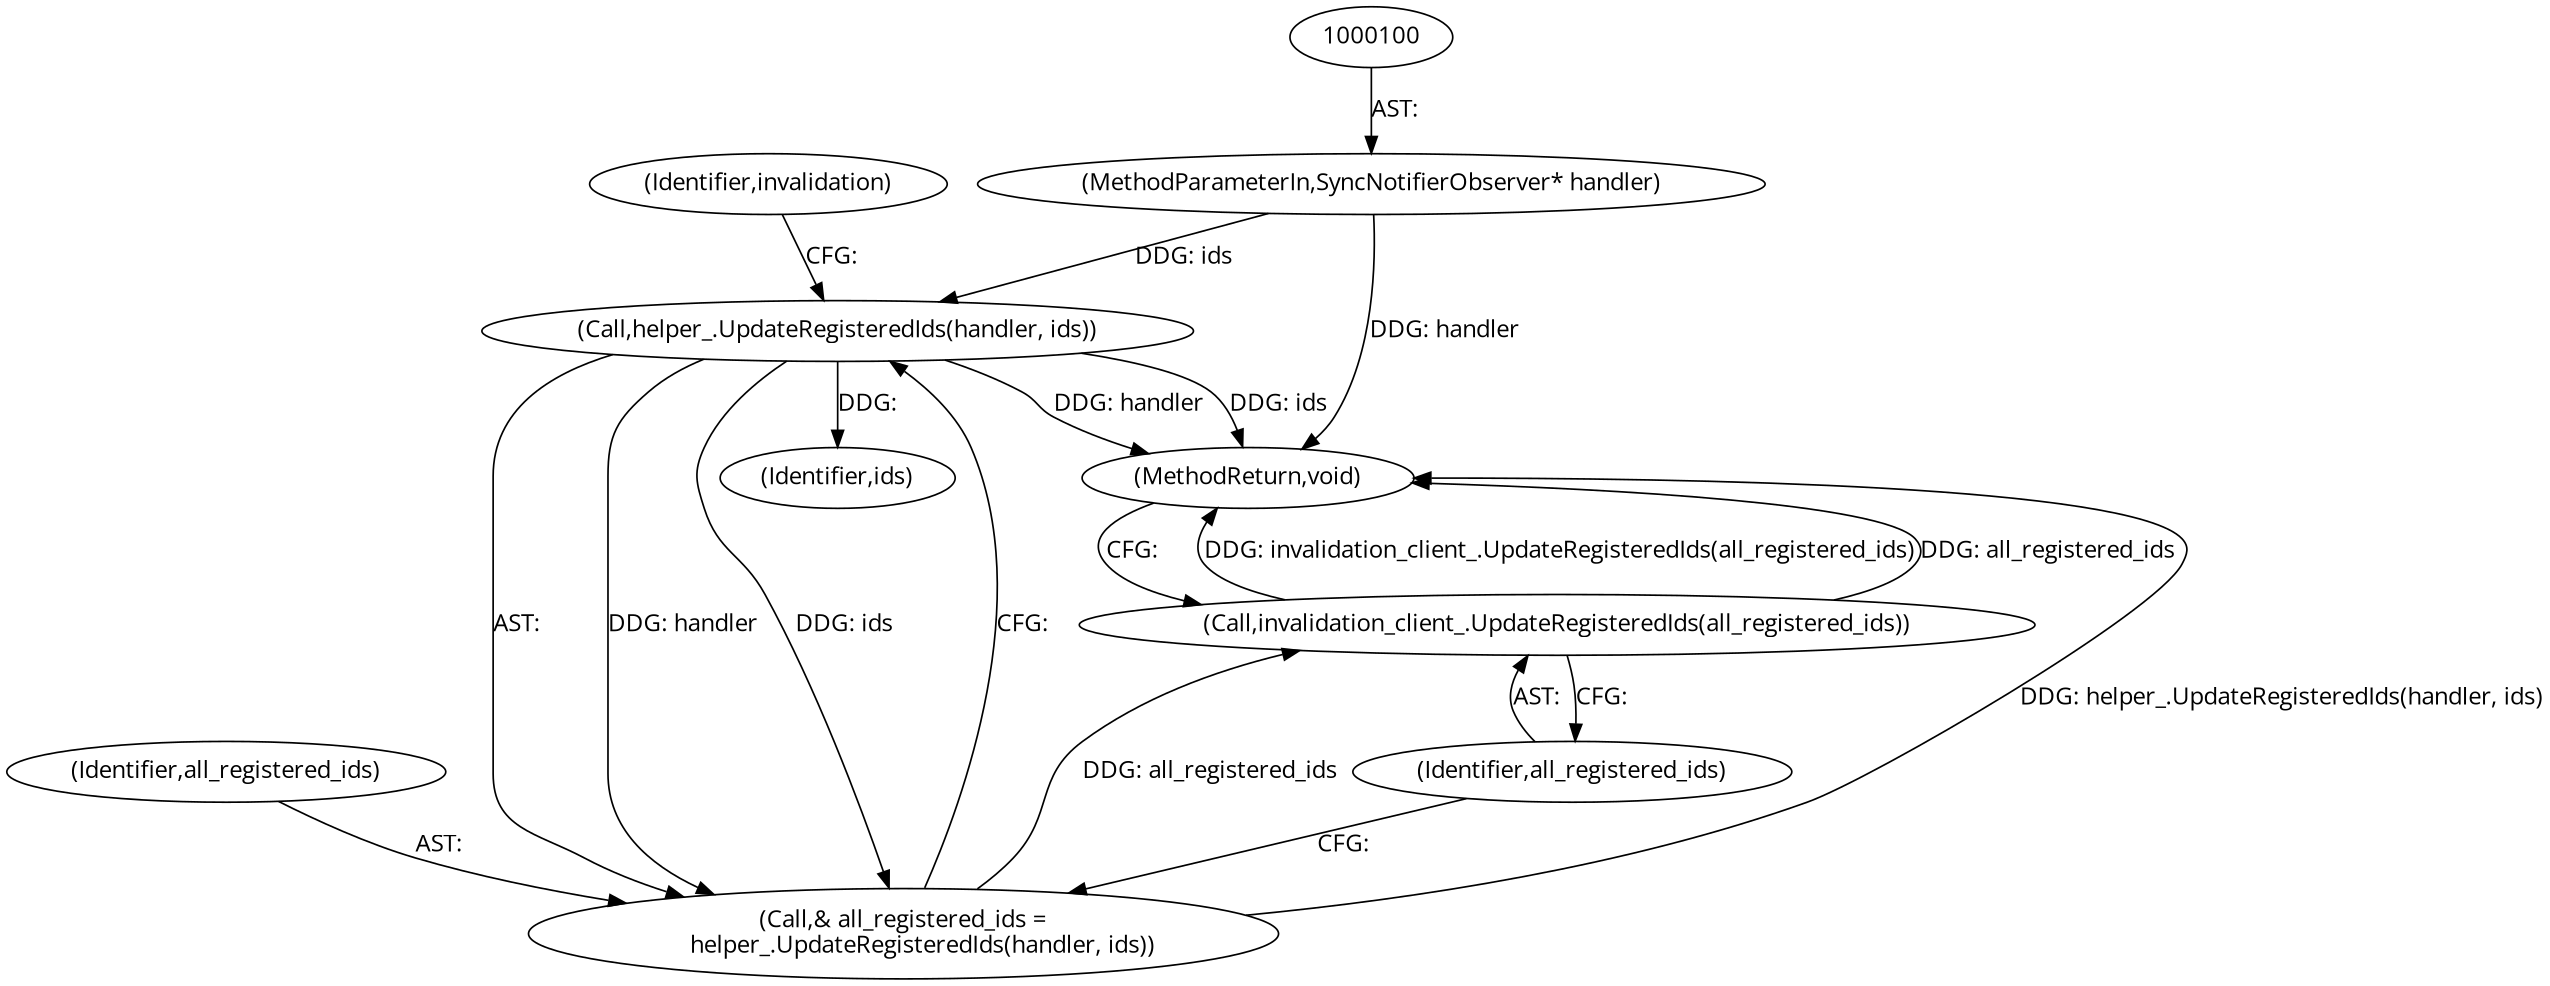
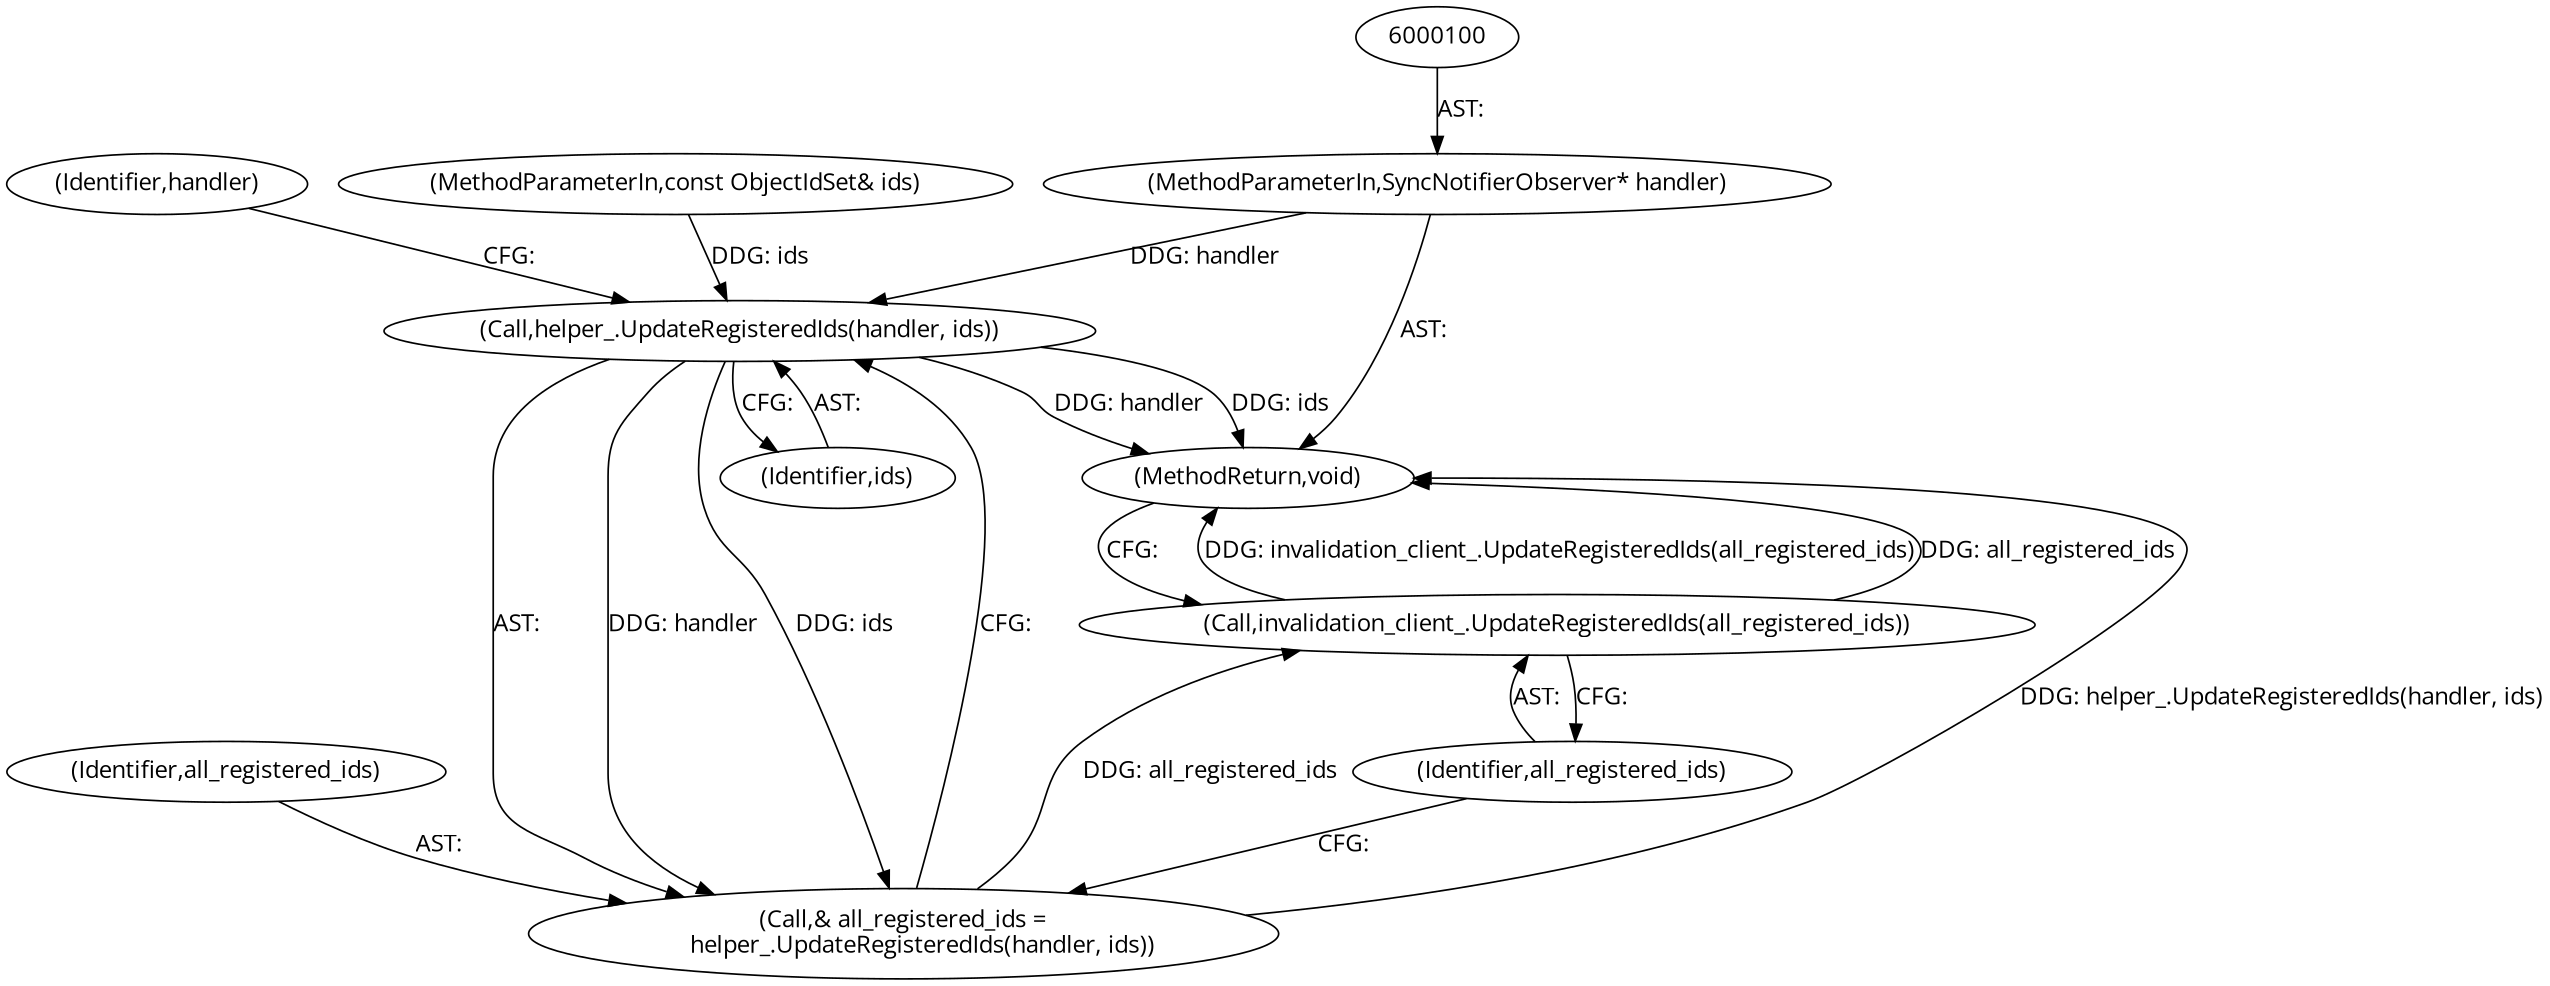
(1371, 37) -> (1437, 37)
none -> (676, 184)
(768, 184) -> (157, 184)
(1184, 258) -> (1205, 258)
(1445, 331) -> (1427, 331)
(871, 404) -> (771, 404)
none -> (811, 408)
